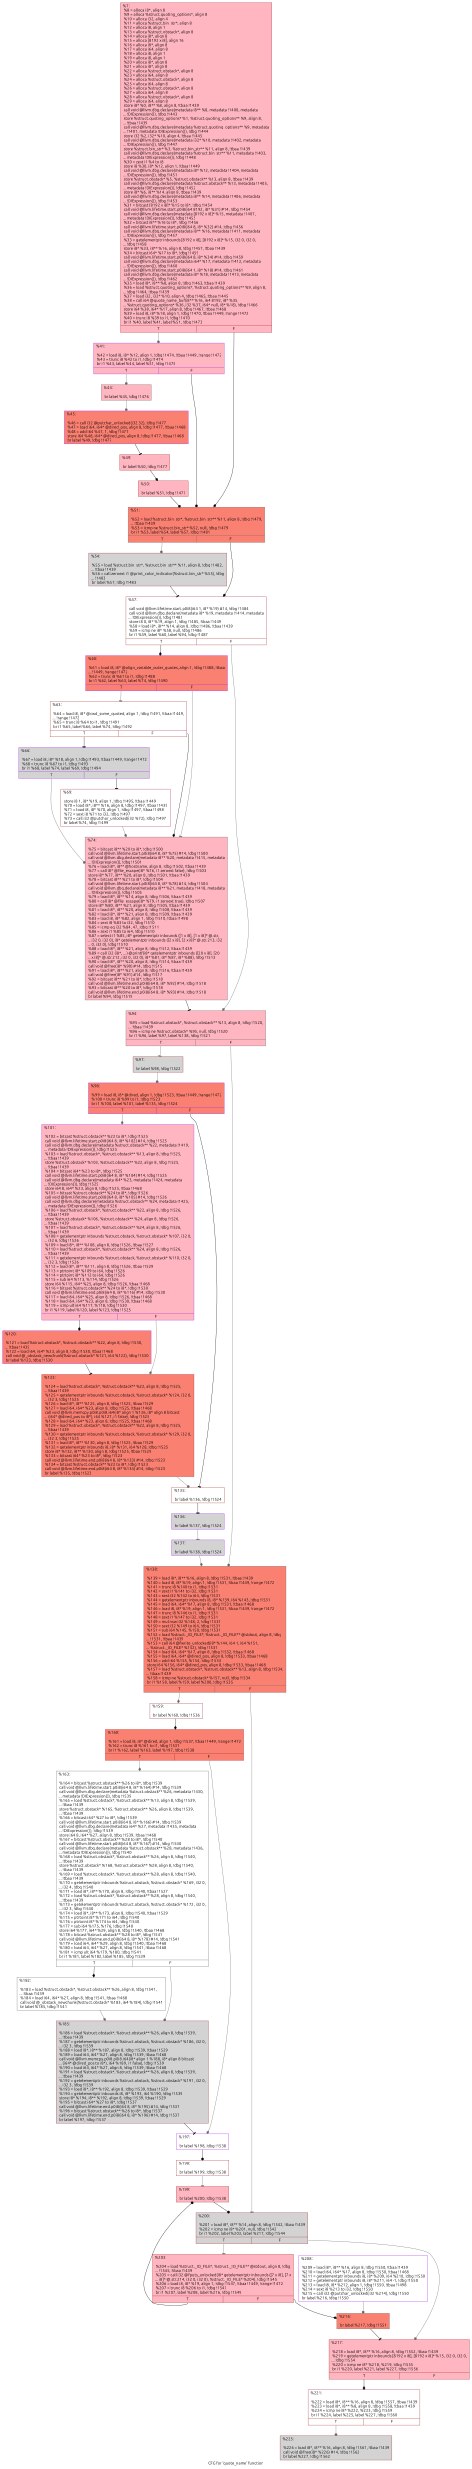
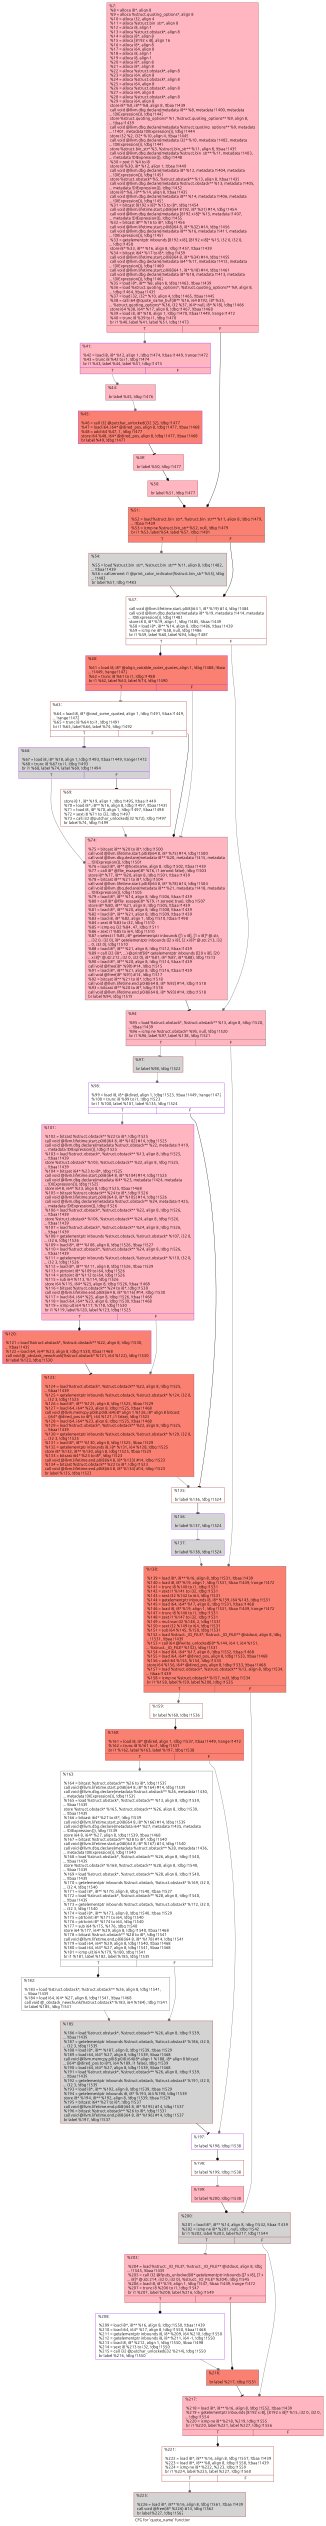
(196, 439) -> none
(156, 1098) -> (156, 1098)
(148, 2266) -> (160, 2307)
